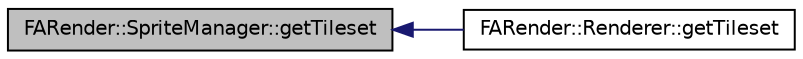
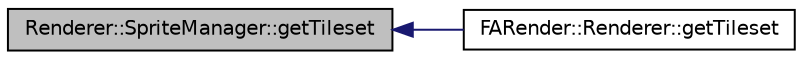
(200, 30) -> (200, 30)
